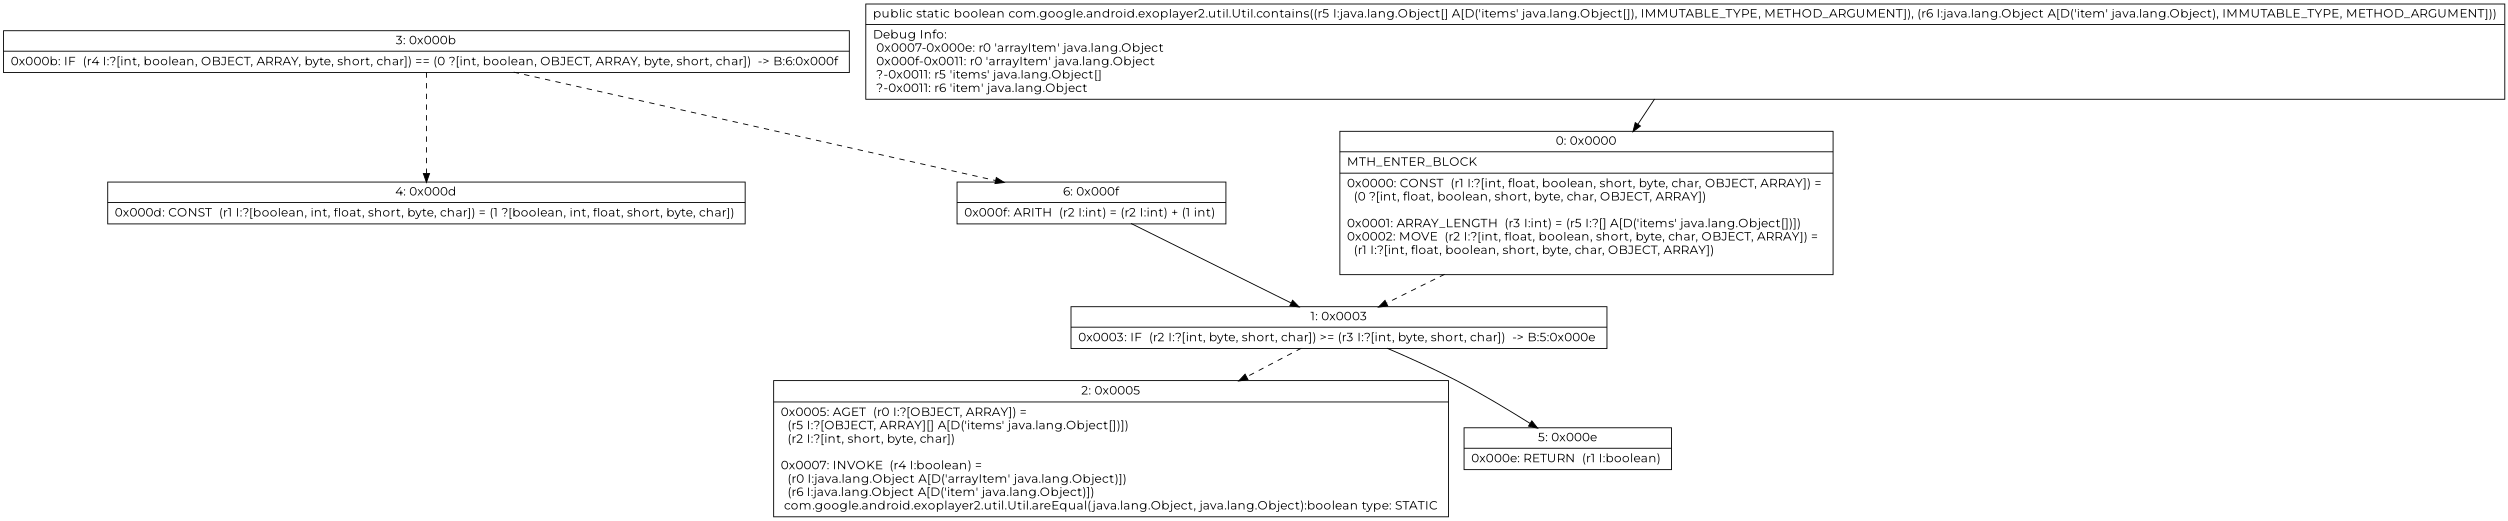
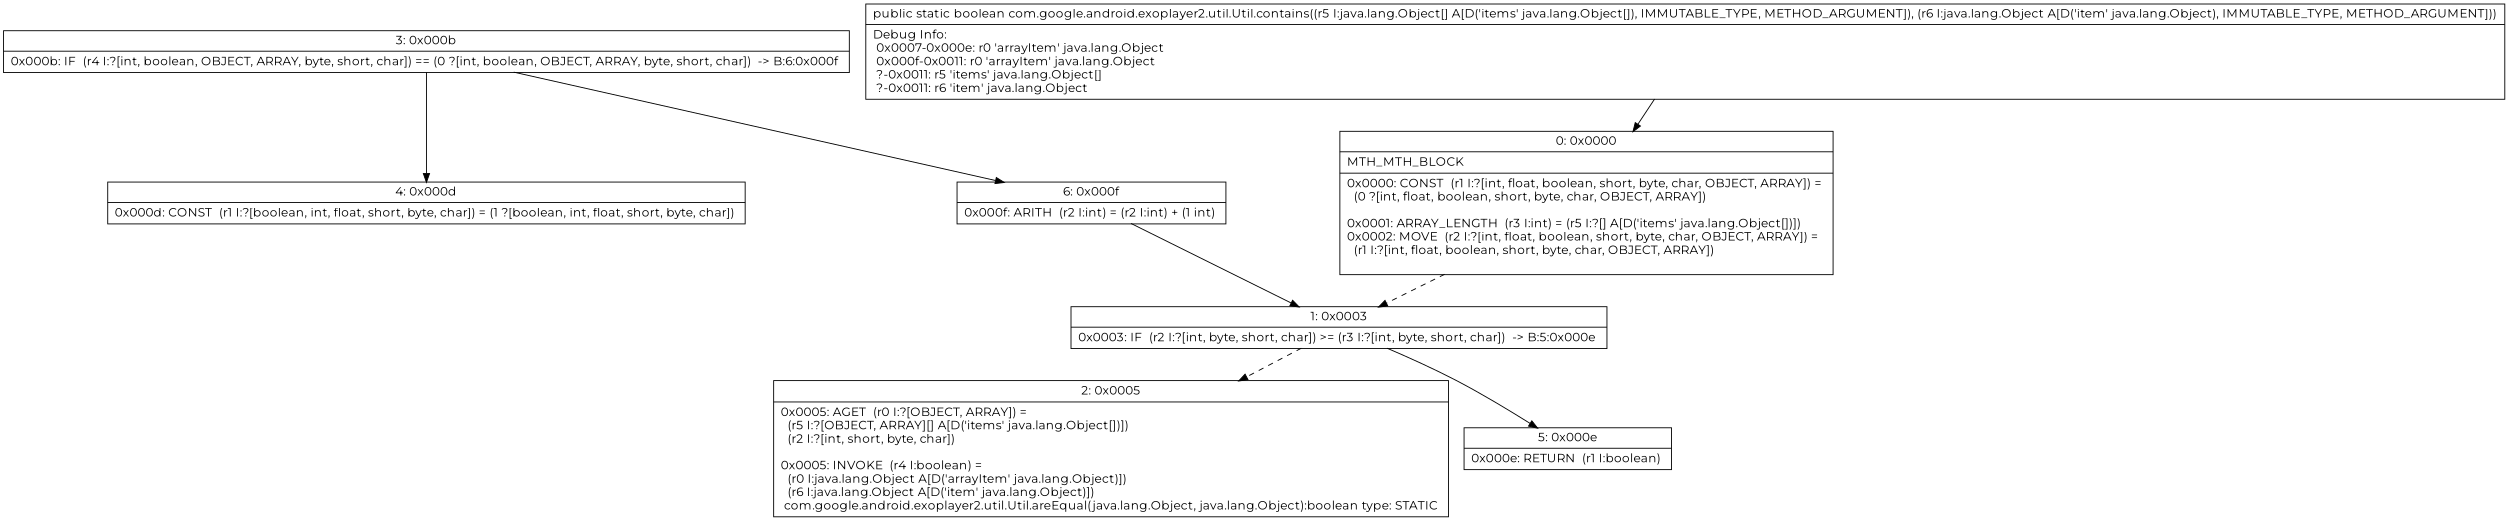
(426, 123) -> (426, 123)
(755, 126) -> (755, 126)
(1412, 162) -> (1406, 162)
(884, 466) -> (884, 466)
